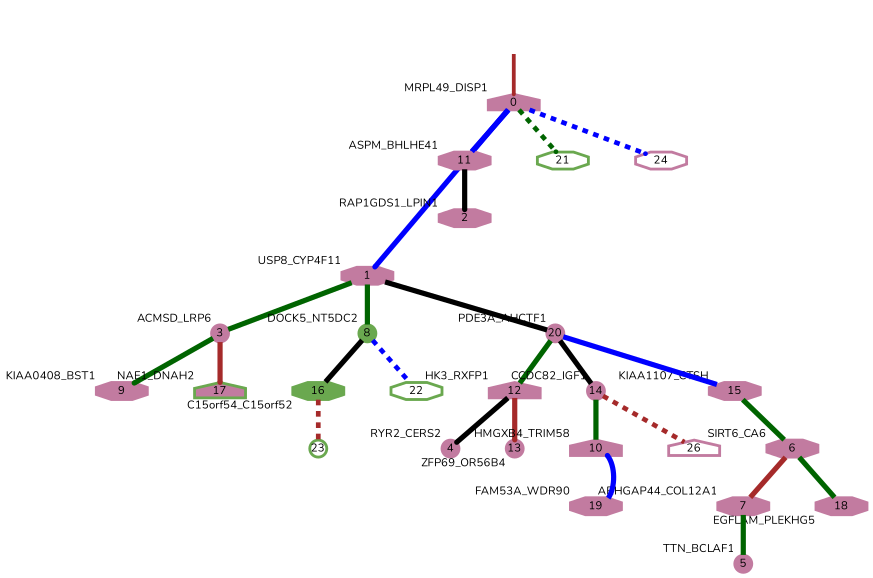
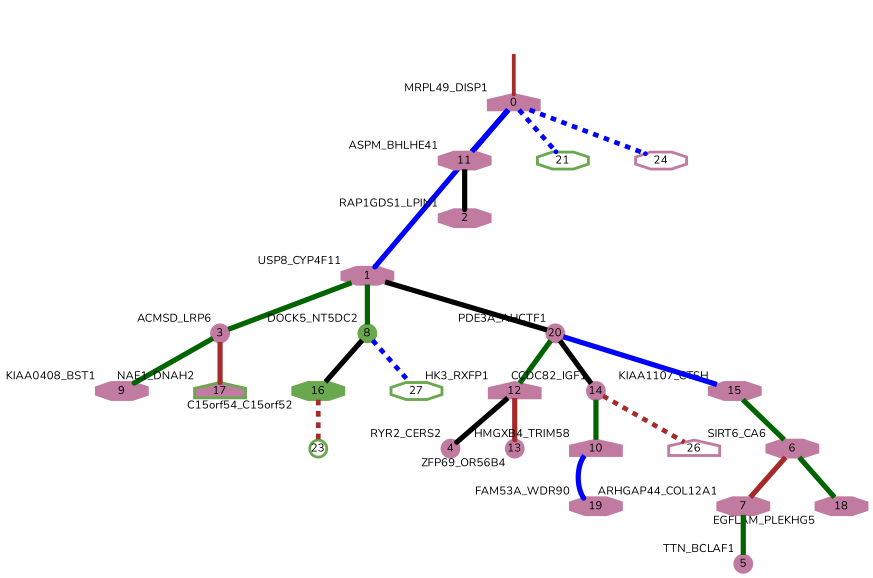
(537, 131) -> (537, 131)
(416, 391) -> (416, 391)
(614, 477) -> (578, 477)
